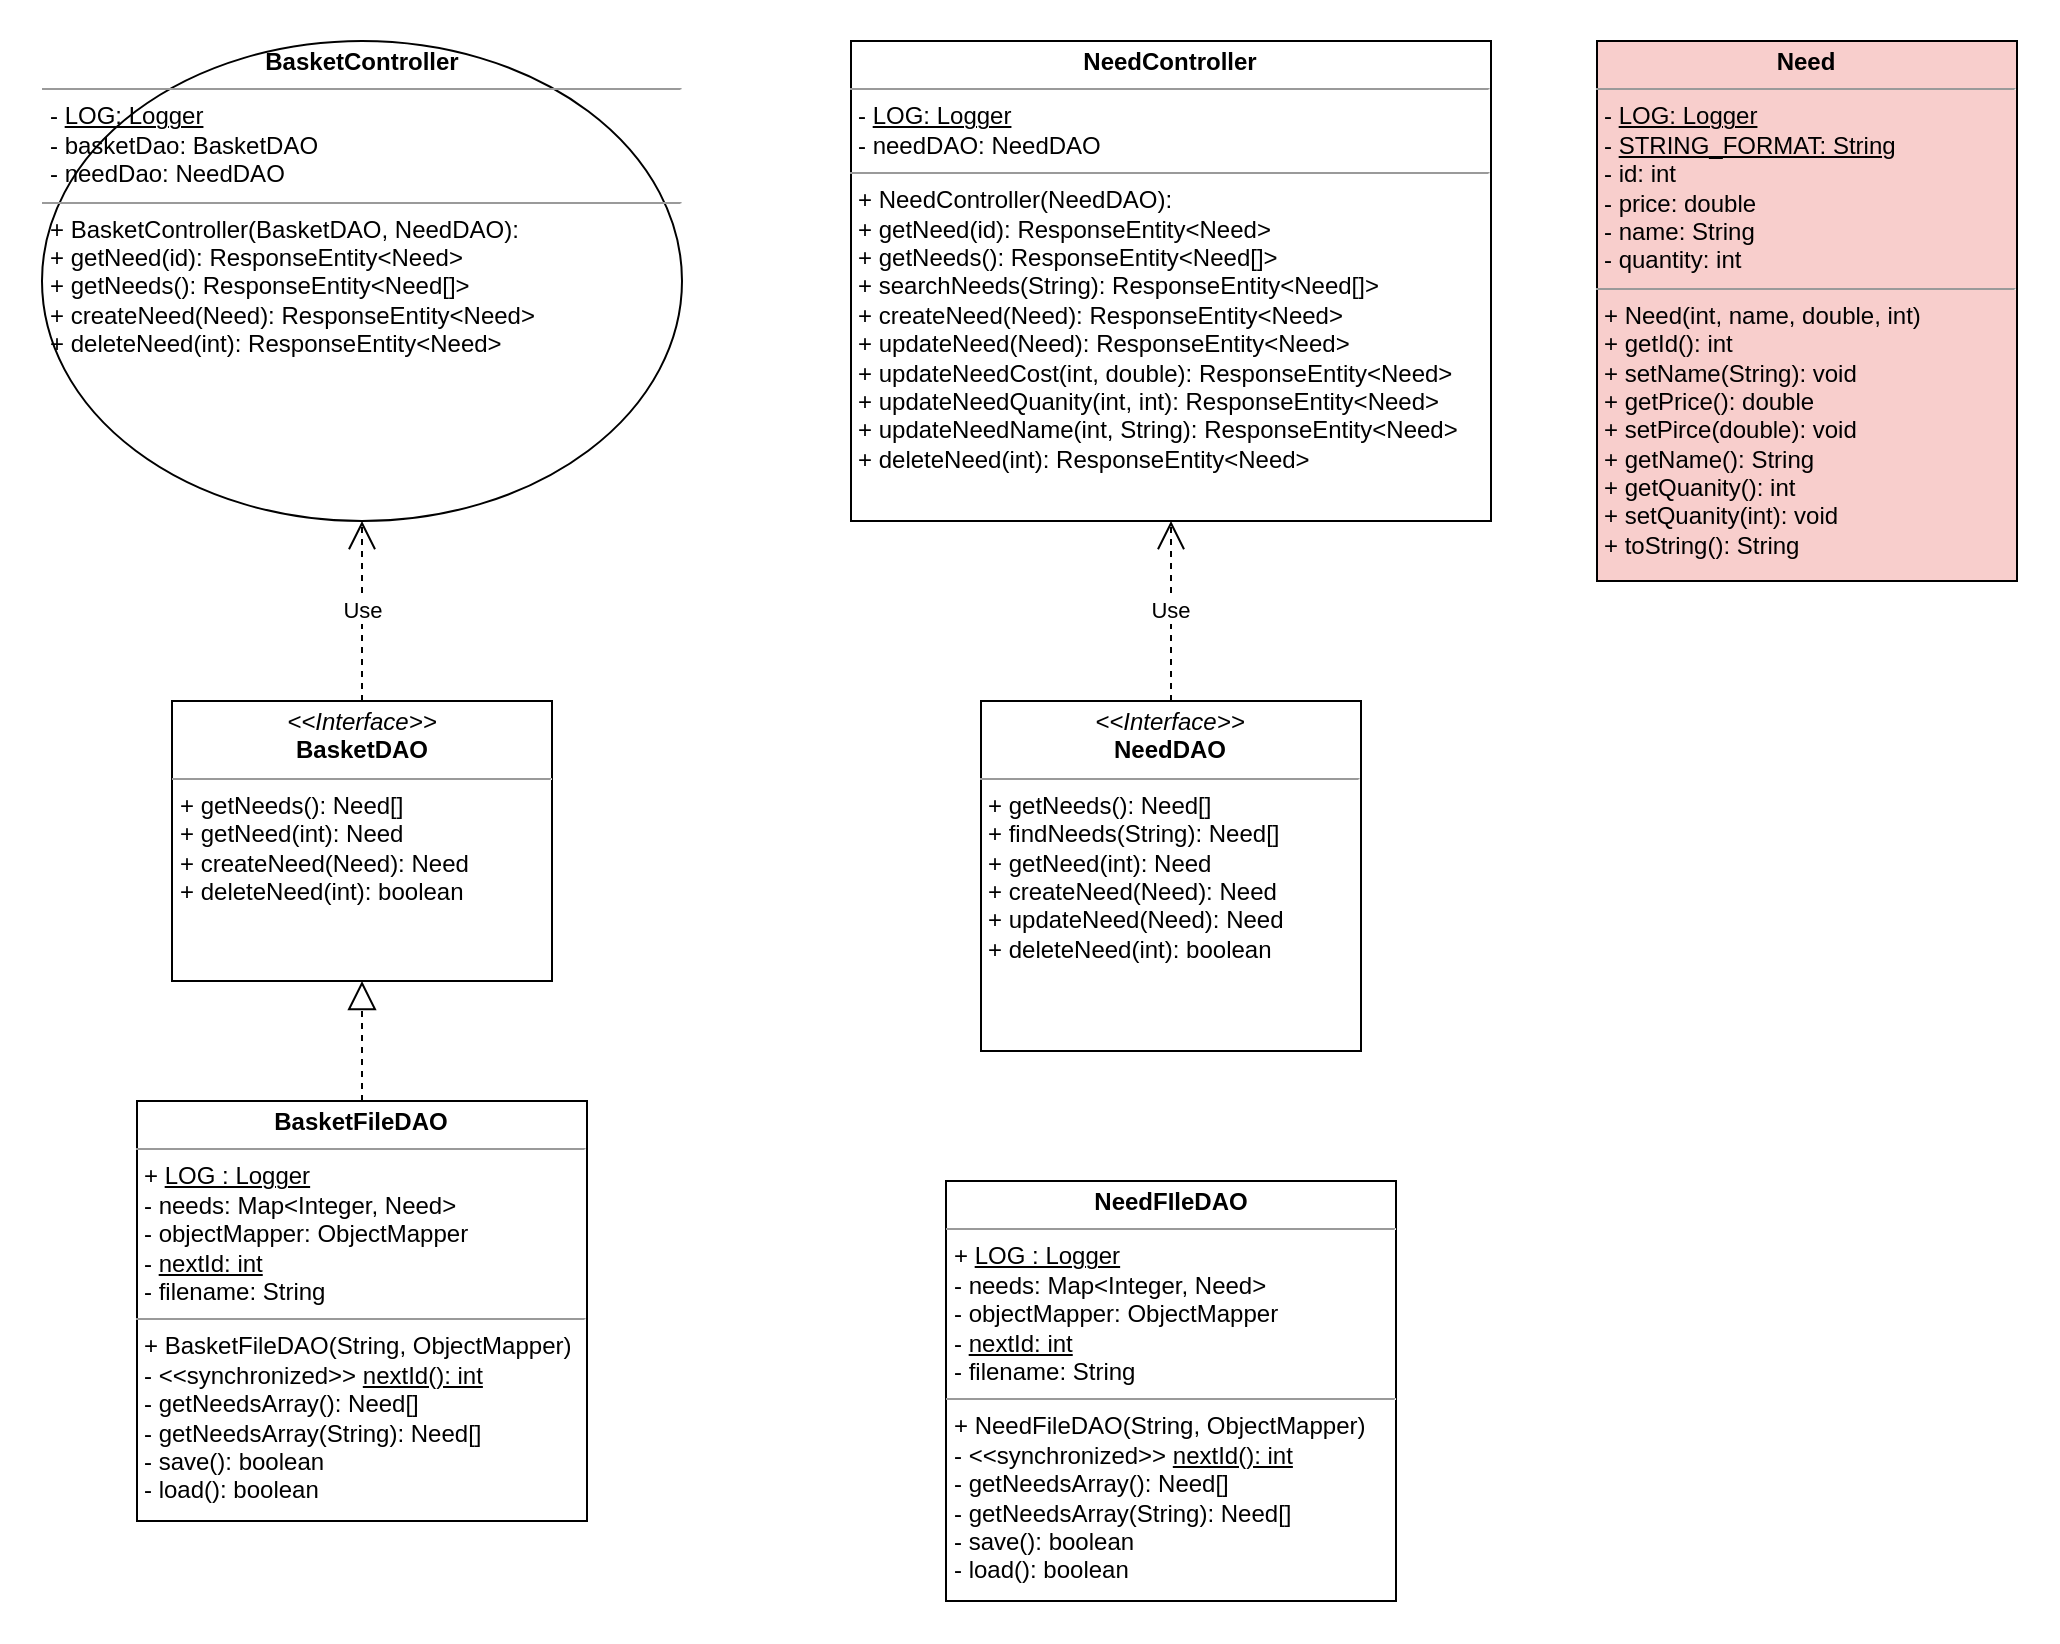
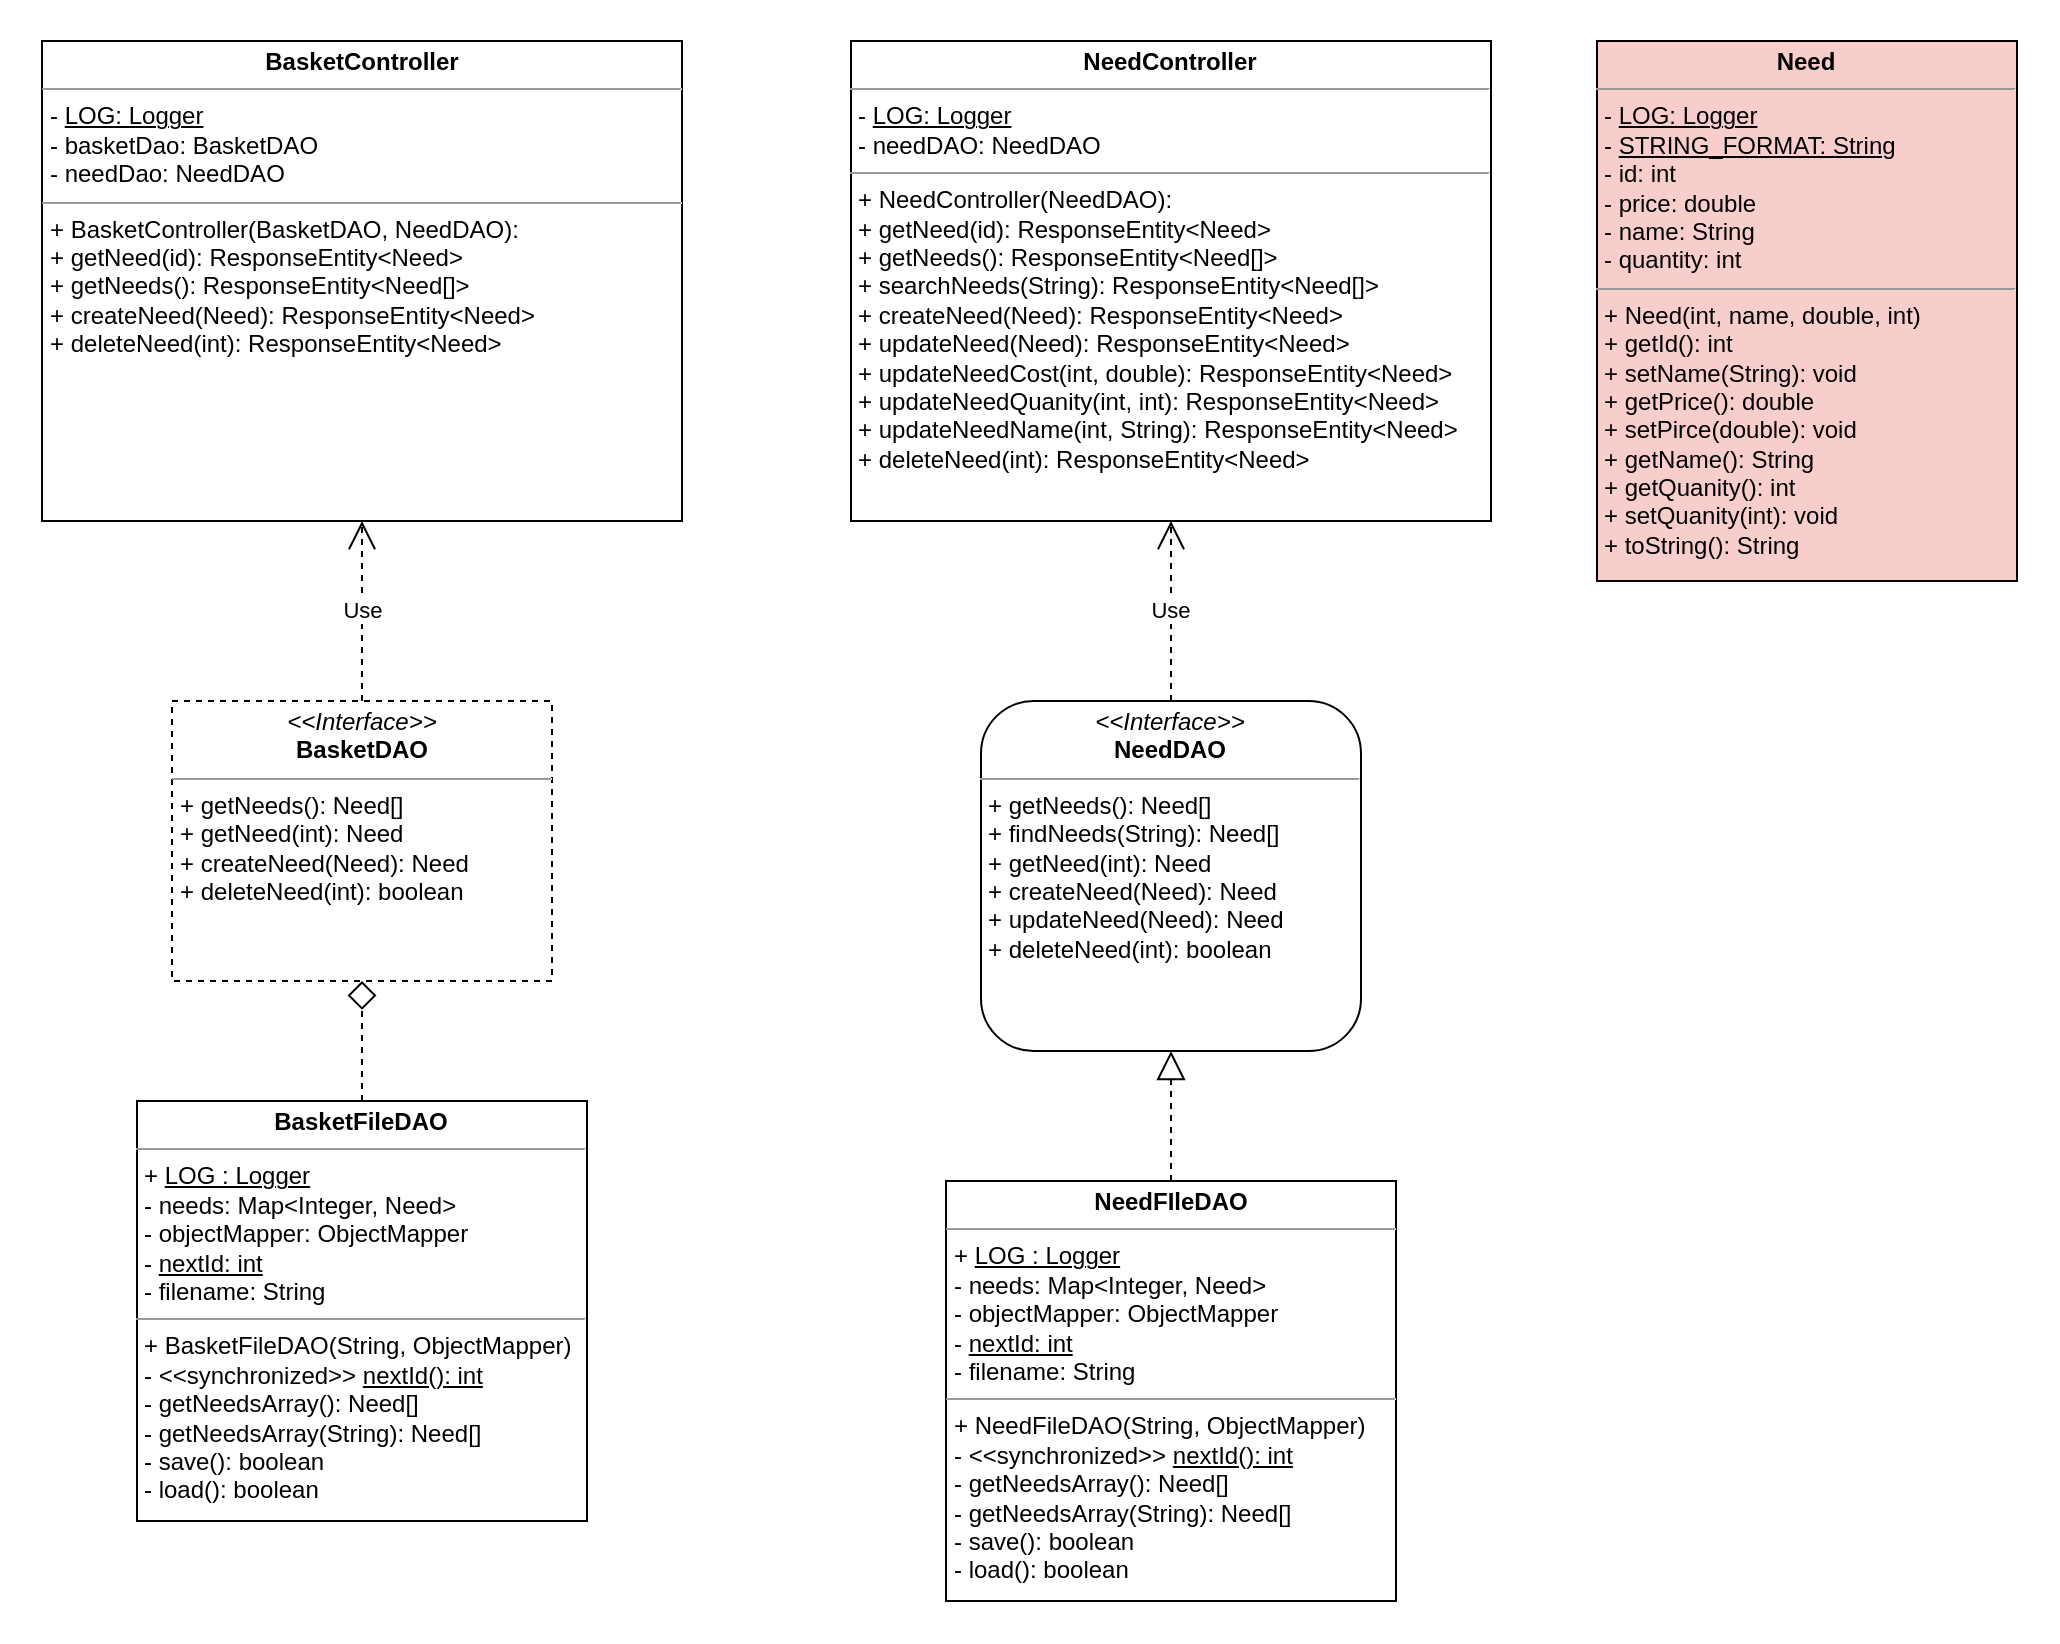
(362, 281) -> (362, 281)
(362, 841) -> (362, 841)
(1171, 876) -> (1171, 876)
(362, 1010) -> (362, 1010)
none -> (1171, 1131)
